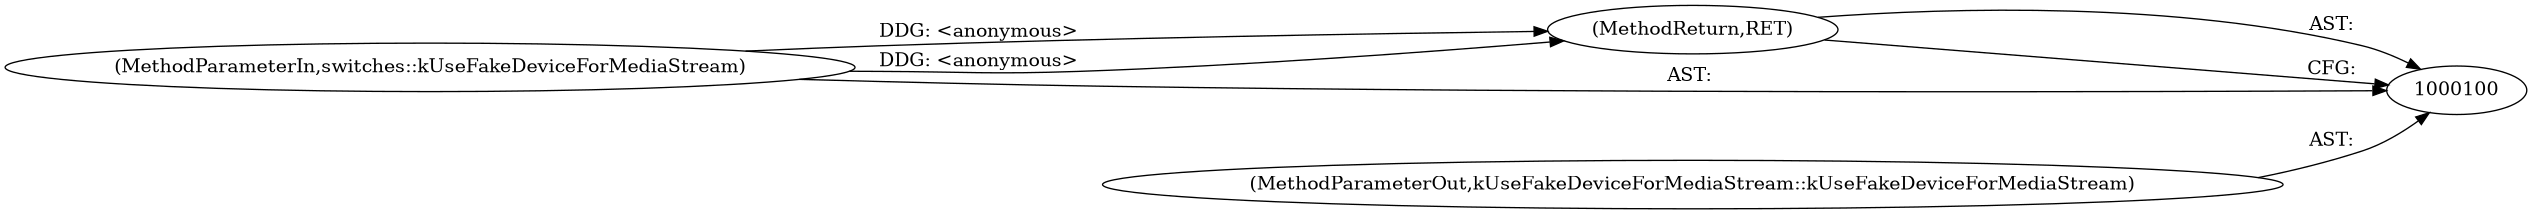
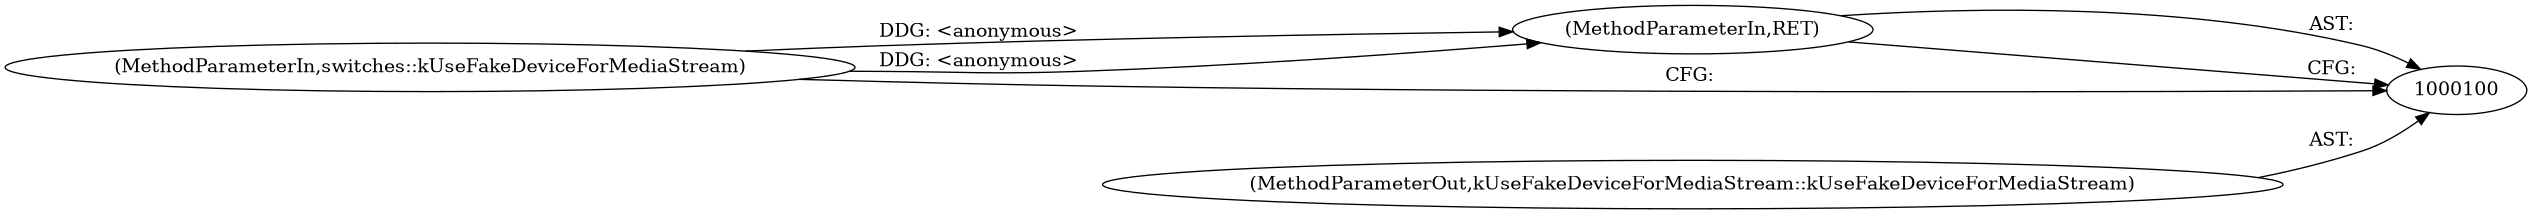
(1693, 30) -> (1693, 30)
(1693, 76) -> (1693, 76)
